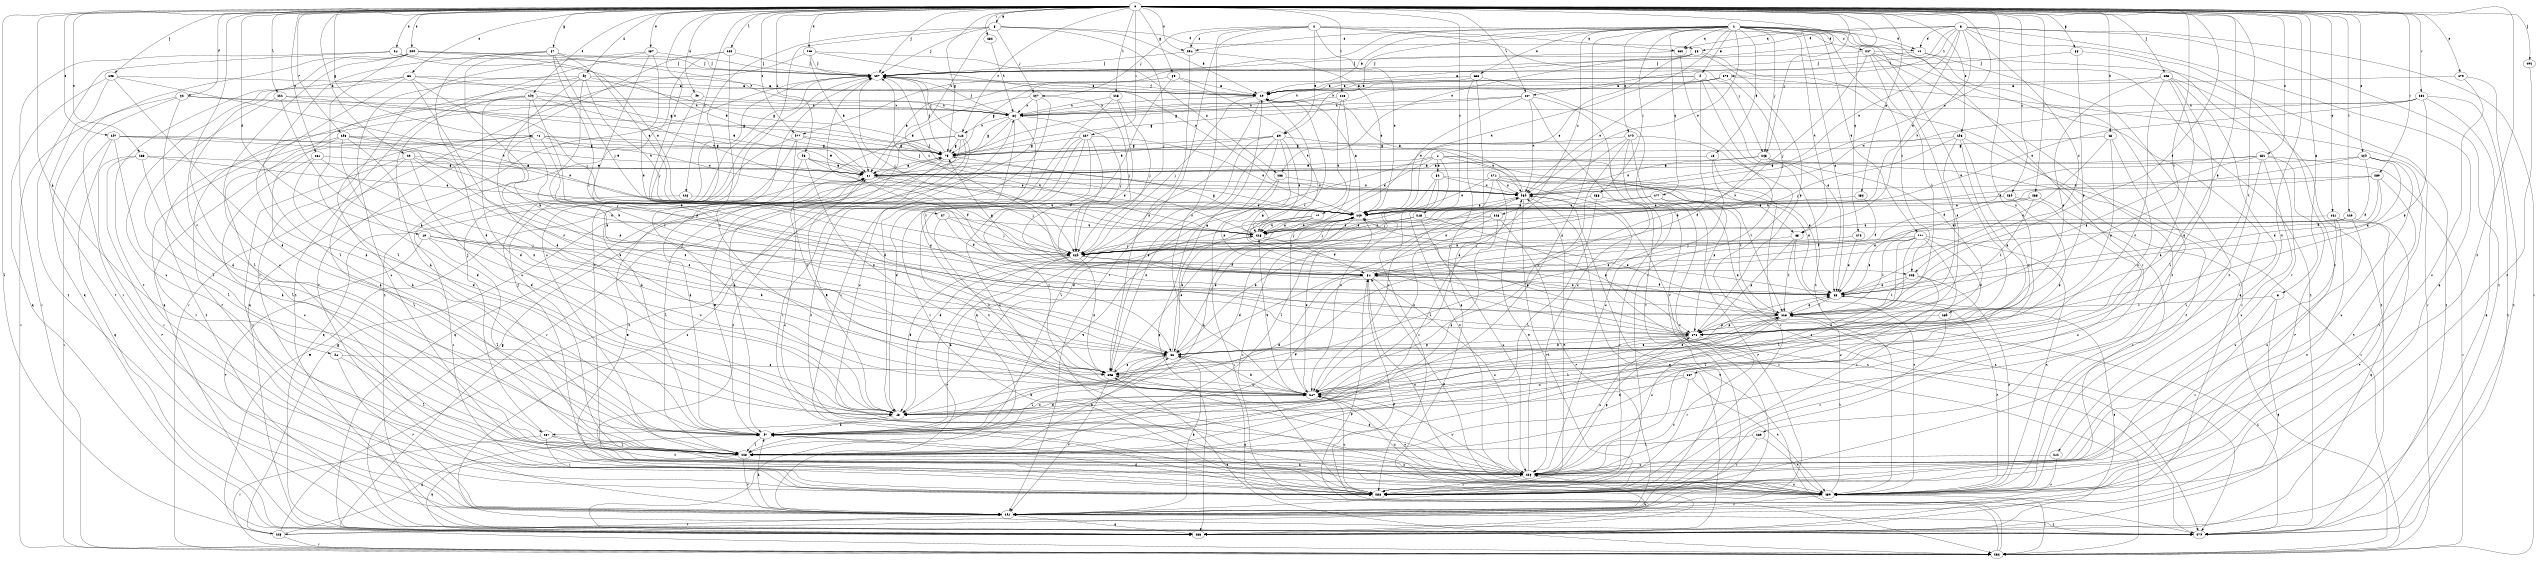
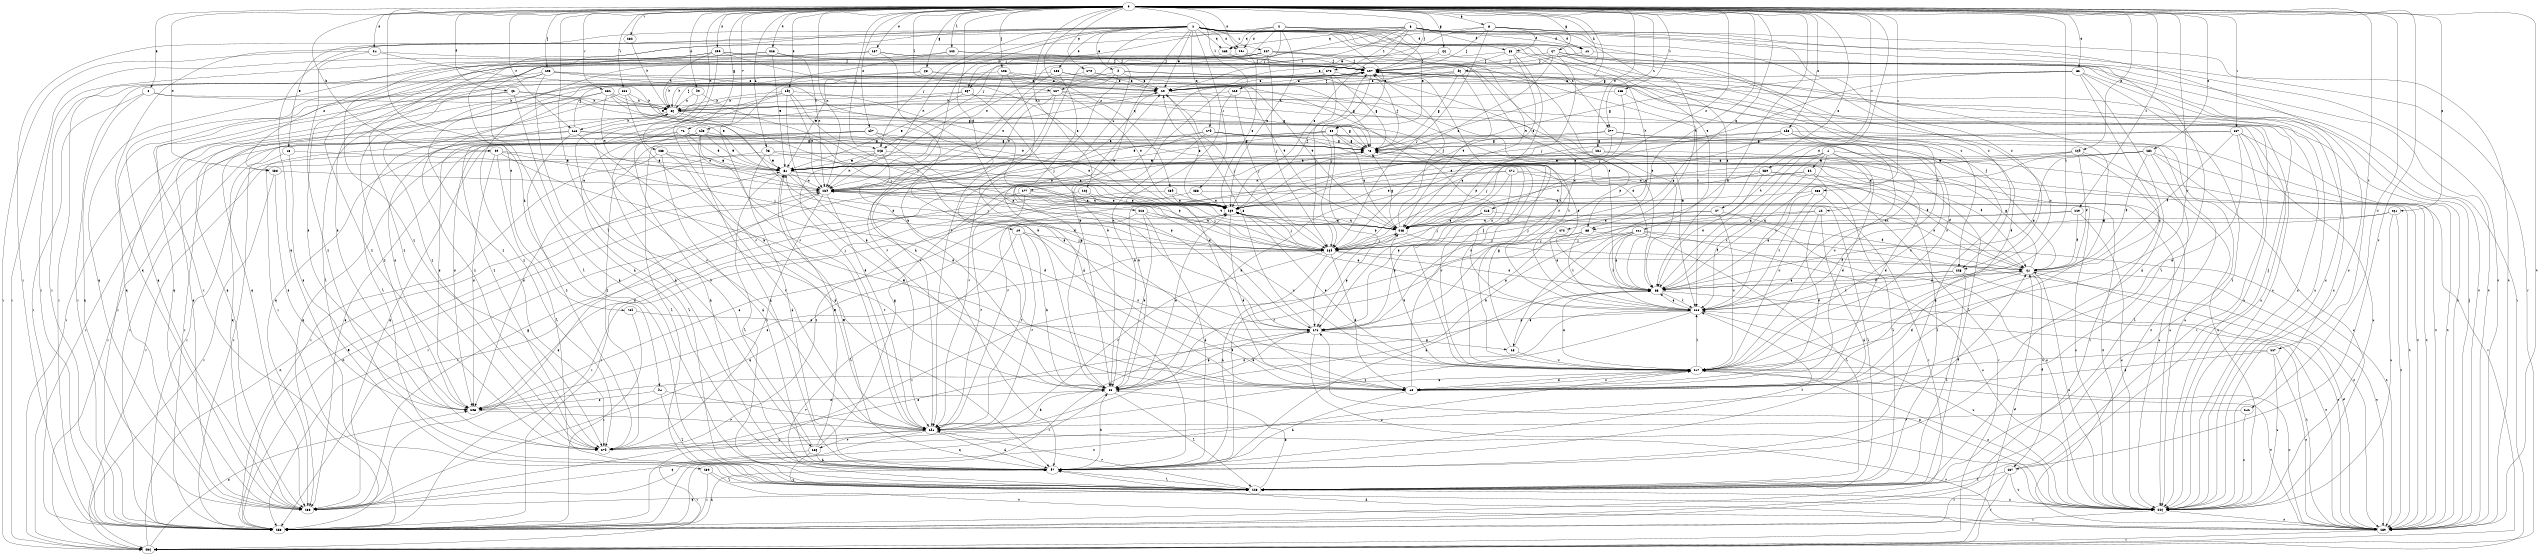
(2529, 64) -> none
none -> (384, 101)
(1670, 184) -> (1570, 148)
(1524, 196) -> (825, 191)
(1861, 196) -> none
none -> (1238, 217)
(1165, 232) -> none
(2425, 269) -> none
(116, 295) -> (846, 251)
(2048, 301) -> (1418, 341)
(1945, 315) -> (630, 311)
(1654, 361) -> (1351, 373)
(1206, 382) -> none
(1323, 416) -> none
